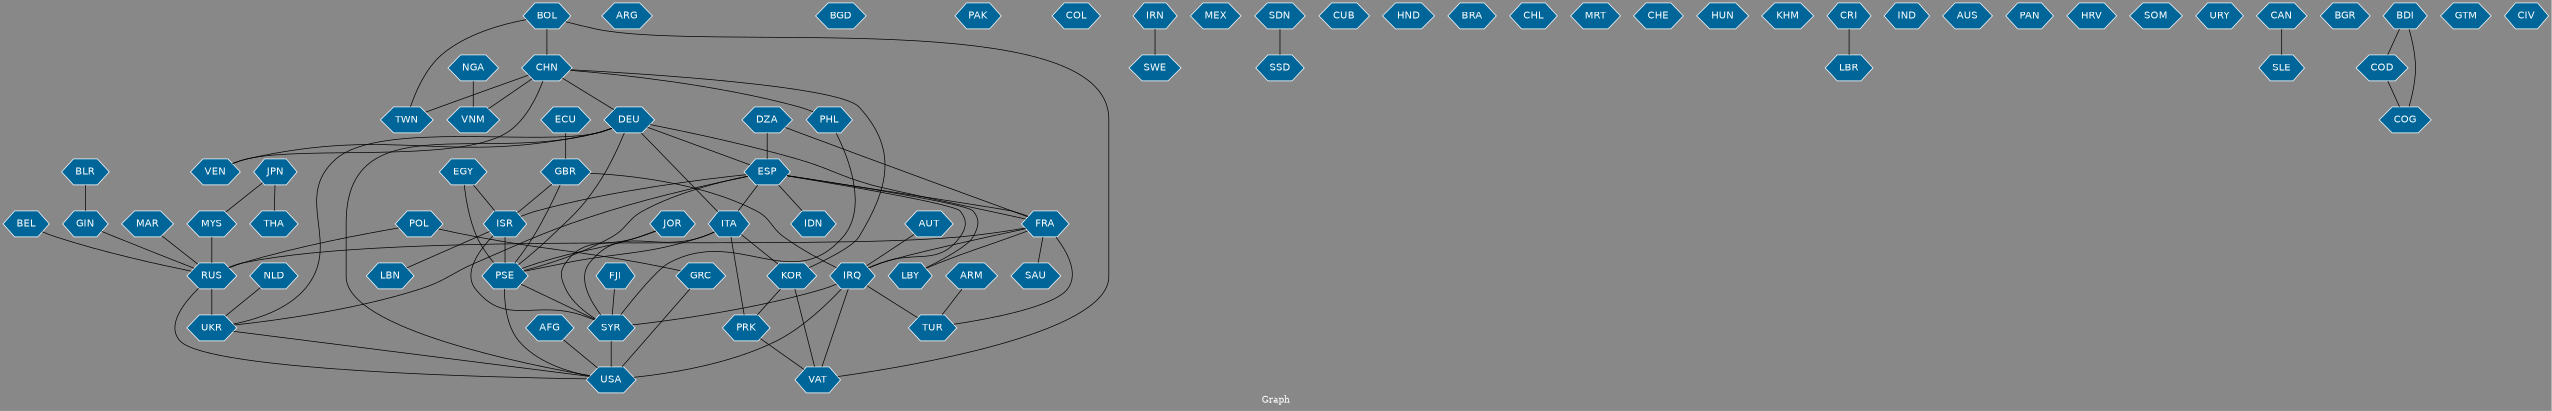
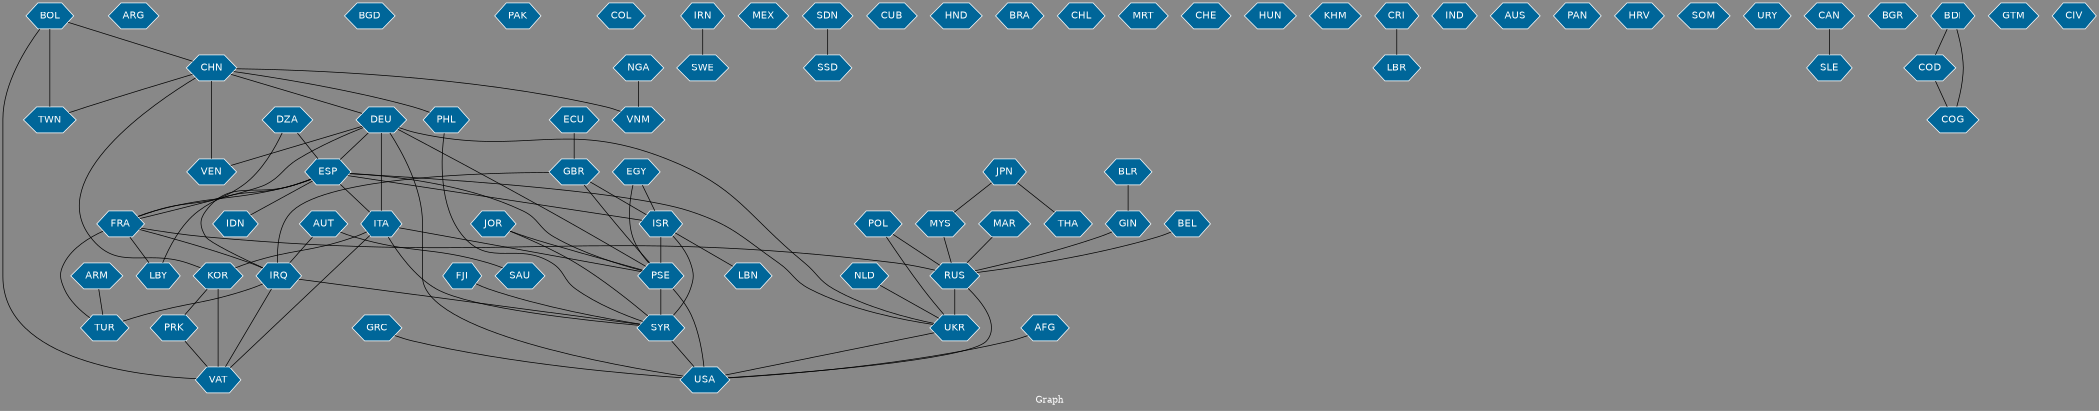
(560, 250) -> (914, 277)
(1041, 250) -> (438, 252)
(738, 276) -> (300, 302)
(747, 353) -> none
